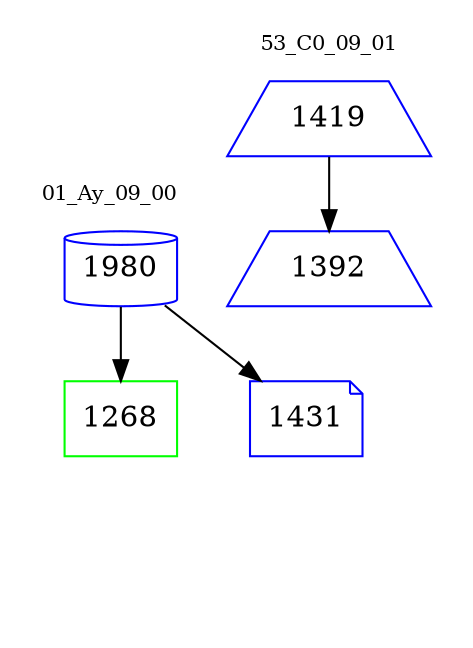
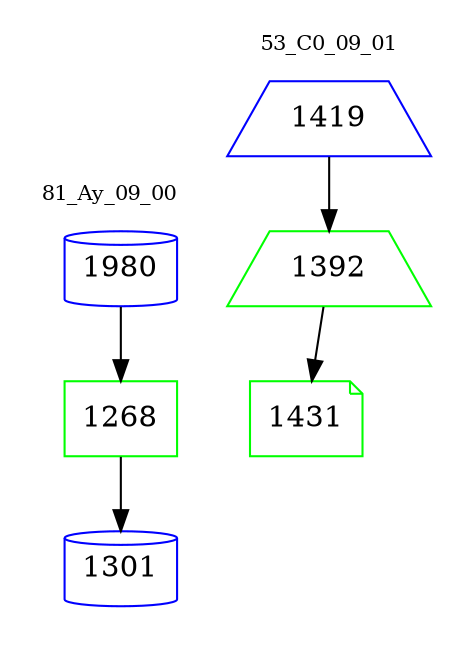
(109, 195) -> (109, 195)
(329, 269) -> (329, 269)
(224, 352) -> (319, 334)
(306, 419) -> (306, 419)
none -> (121, 569)
